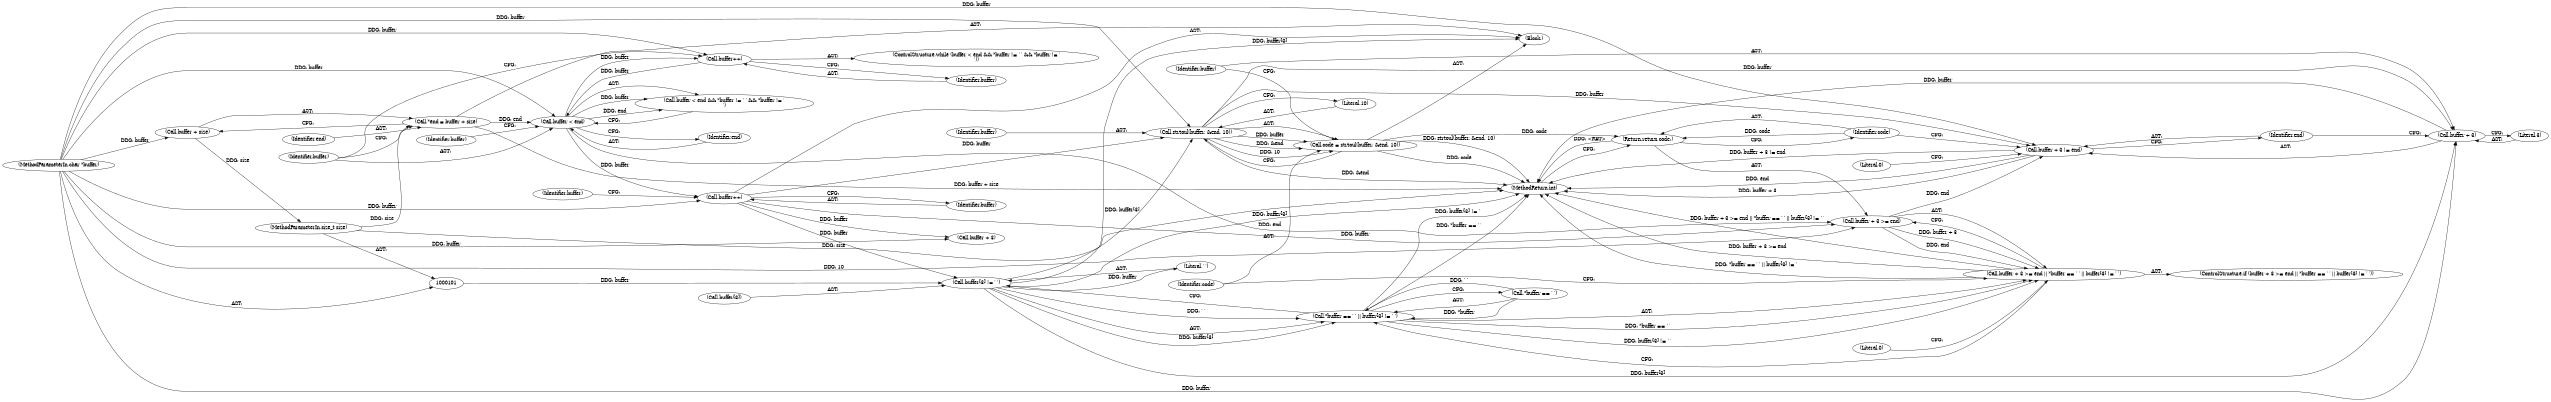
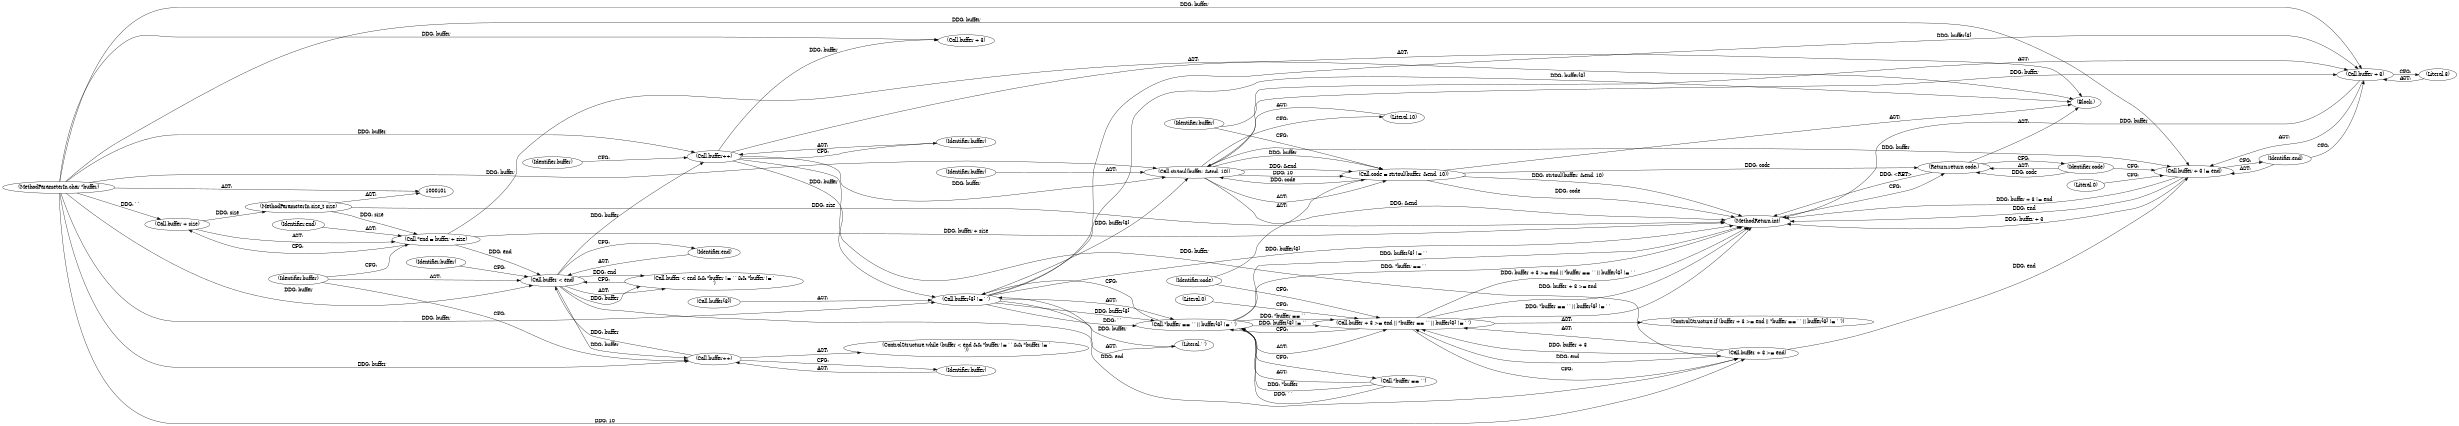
(135, 141) -> (130, 205)
(1270, 161) -> (1283, 180)
(1764, 171) -> (2024, 139)
(701, 283) -> (463, 321)
